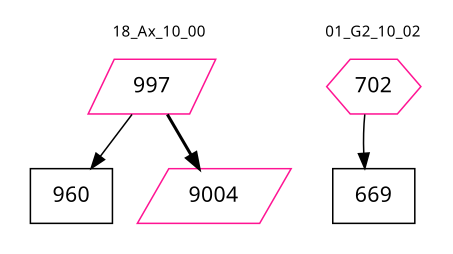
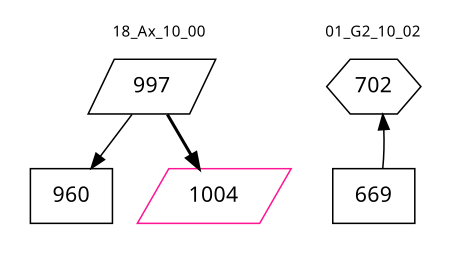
(152, 87) -> (152, 87)
(374, 87) -> (374, 87)
(364, 134) -> (384, 149)
(214, 196) -> (214, 196)
